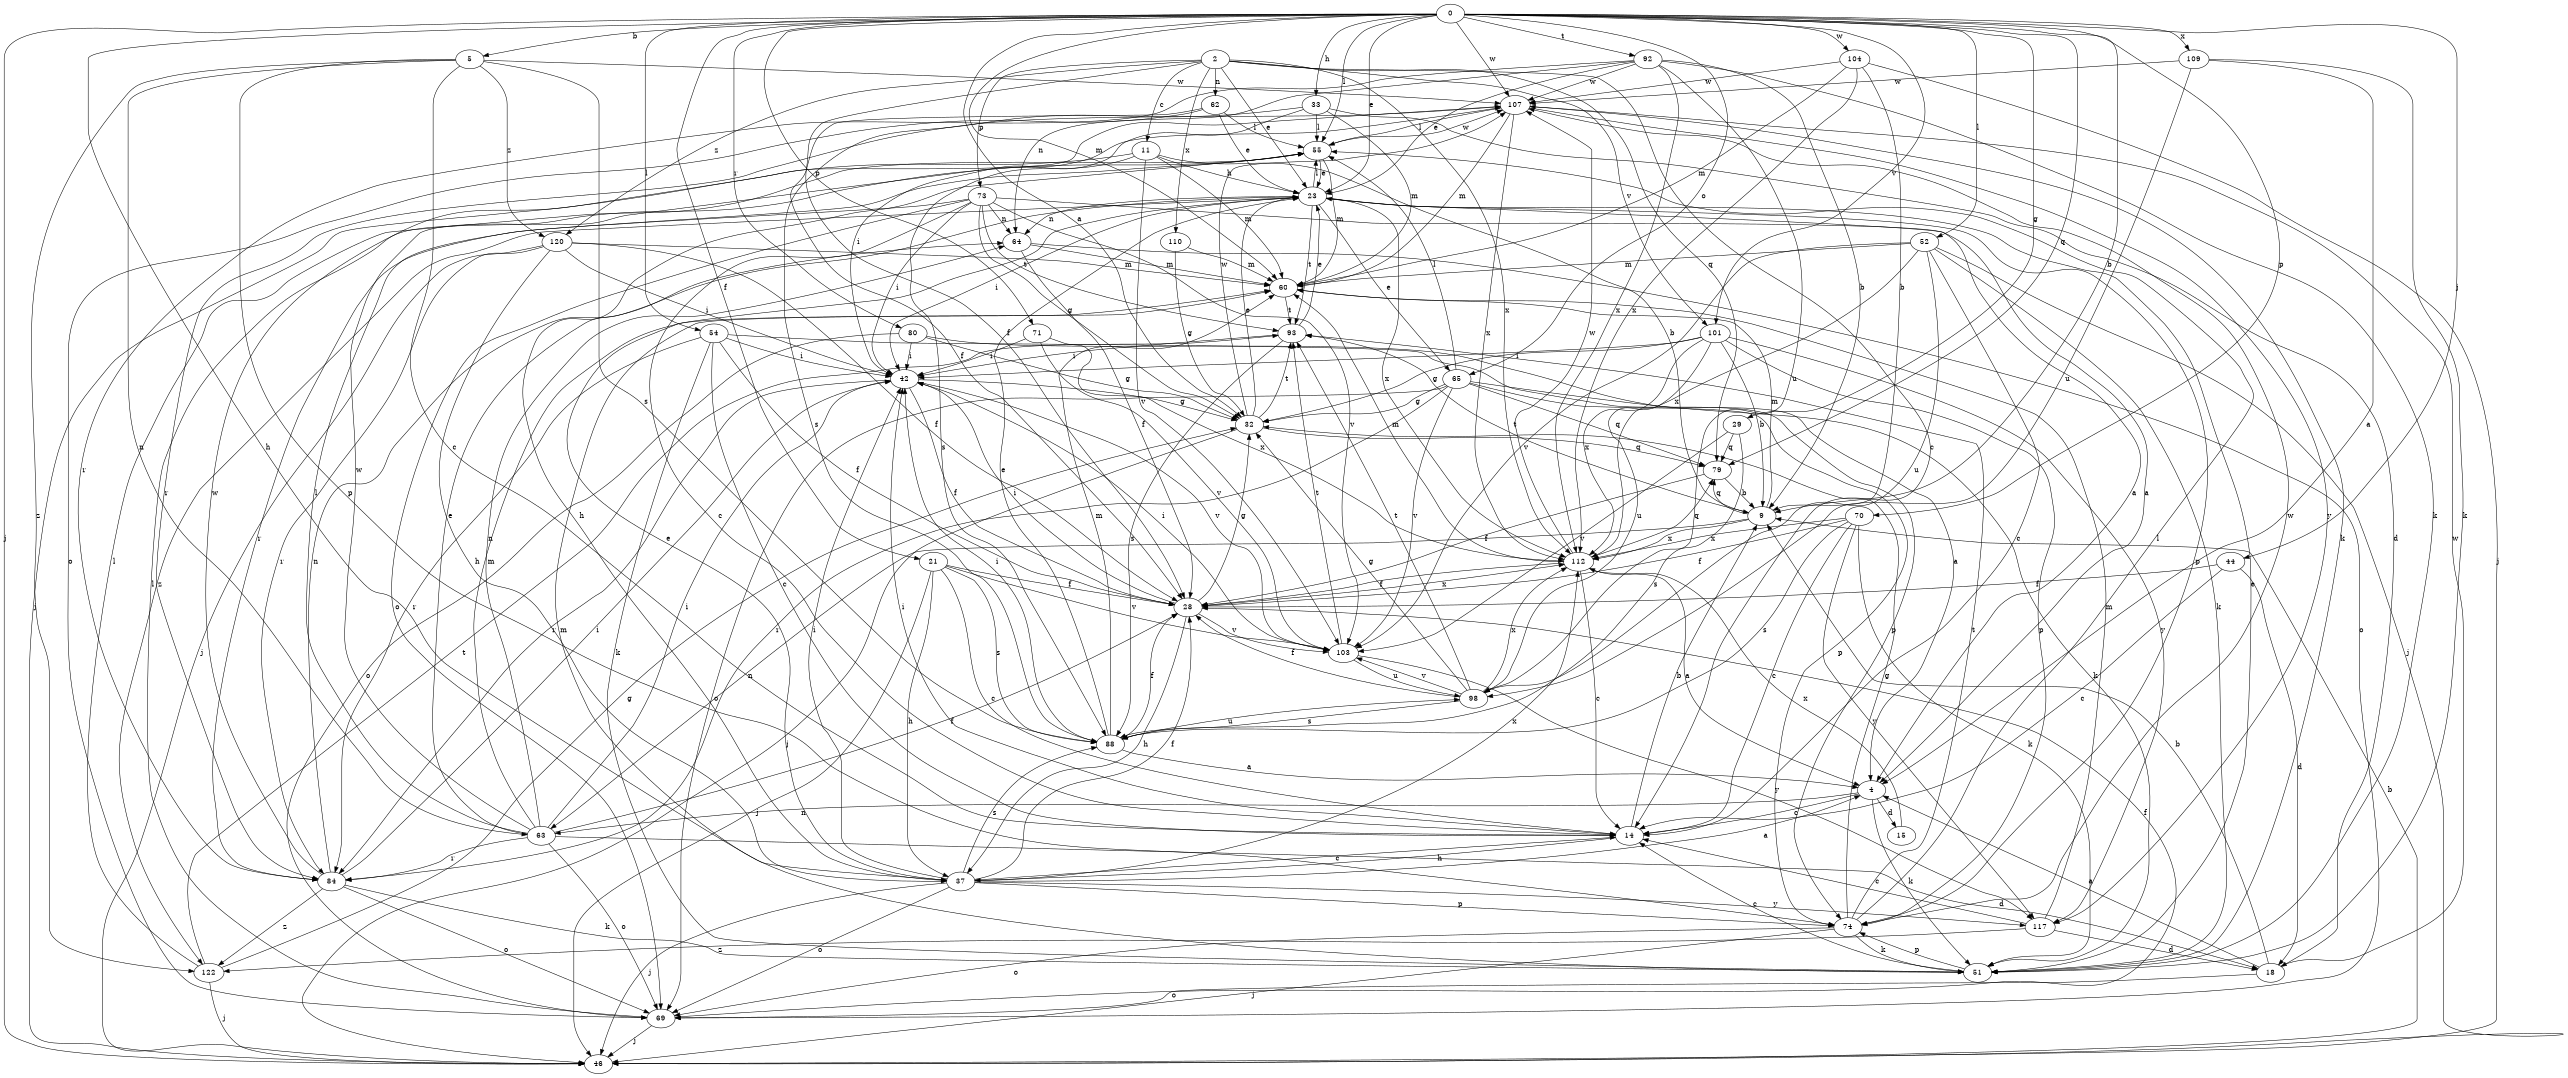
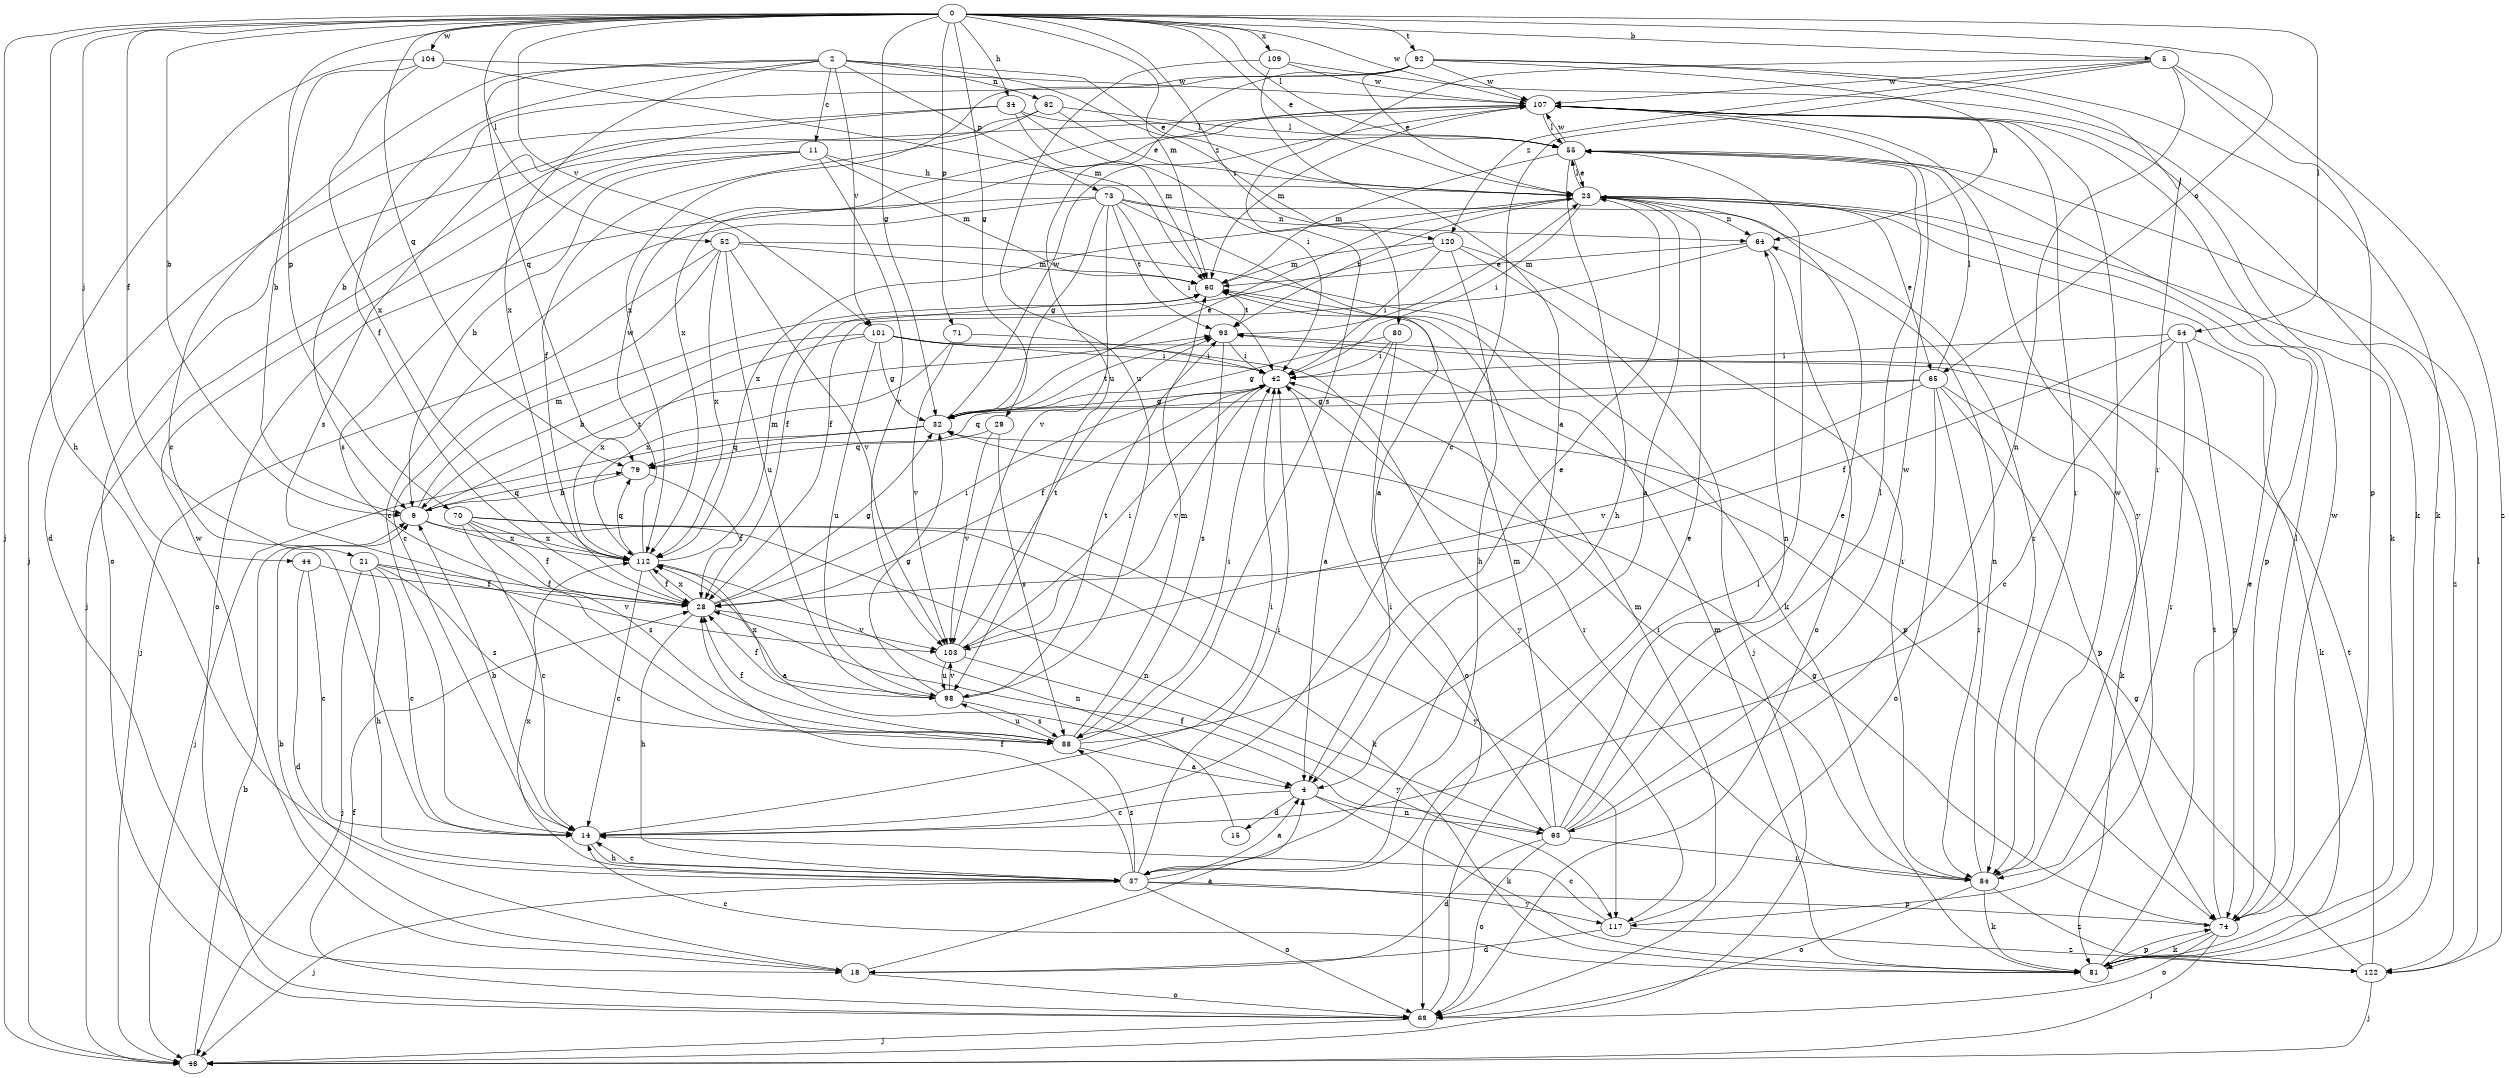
(1316, 105) -> (1011, 105)
(1080, 219) -> (887, 219)
(1175, 242) -> none
(1806, 699) -> (1078, 699)
(1978, 973) -> (2094, 973)
